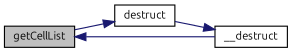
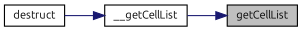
(89, 27) -> none
(251, 37) -> (146, 16)
